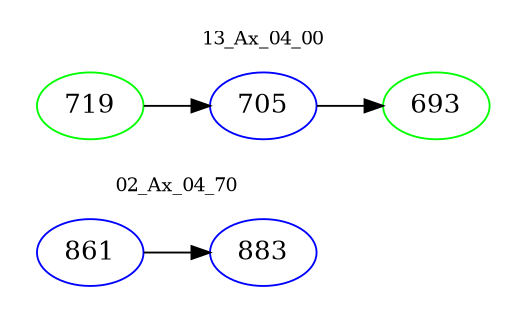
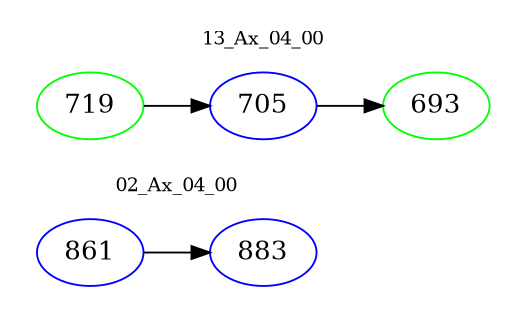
(177, 187) -> (177, 187)
